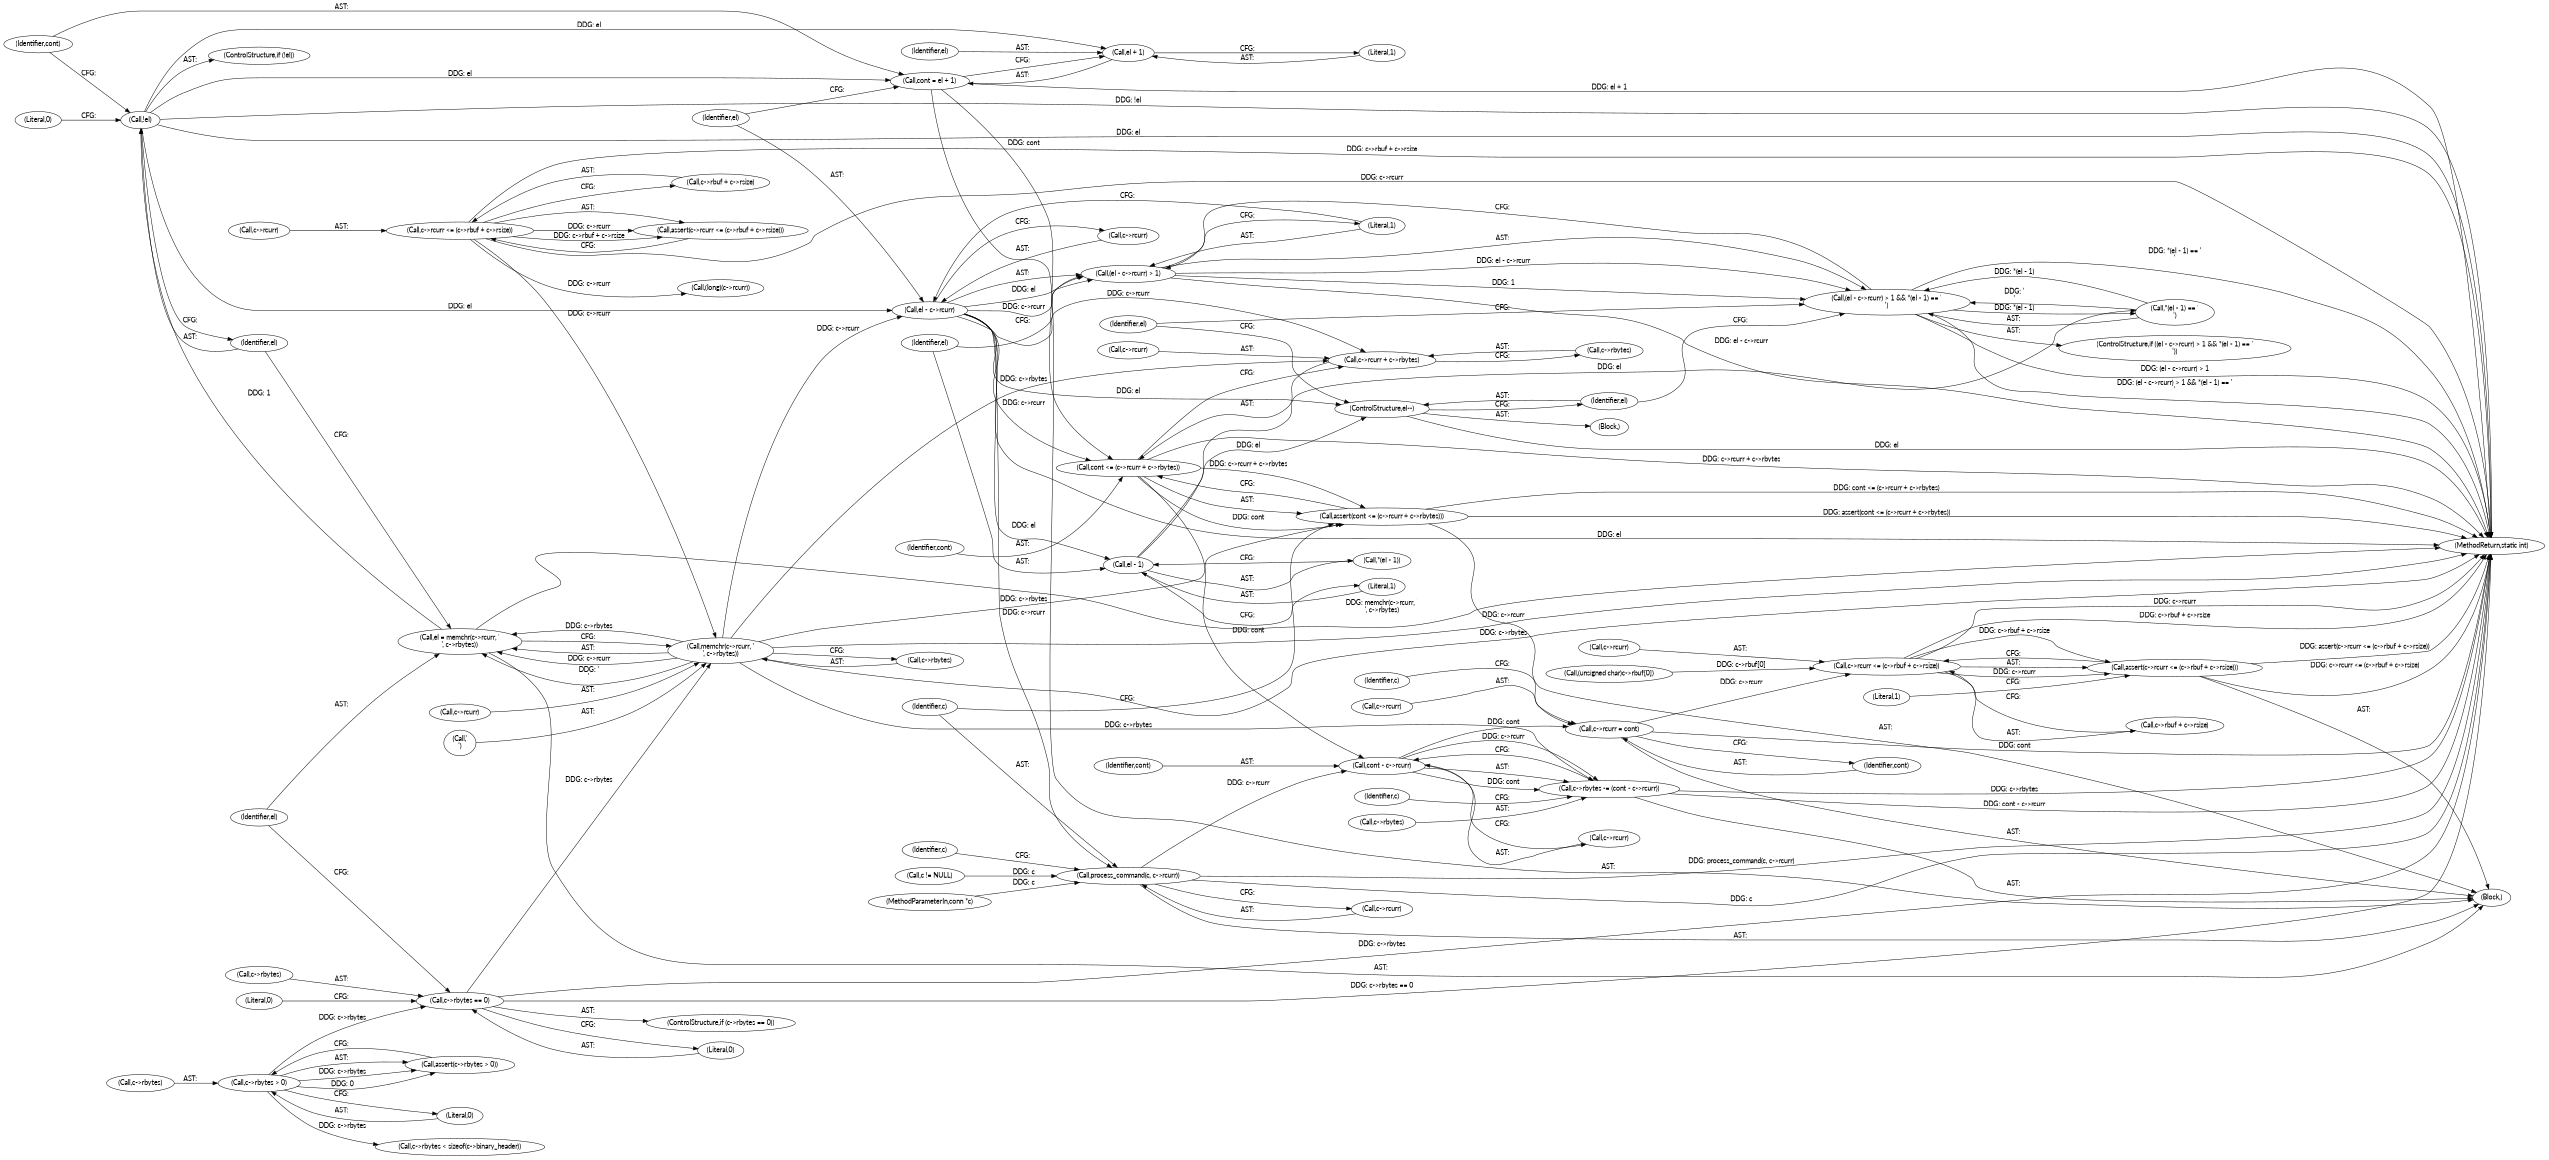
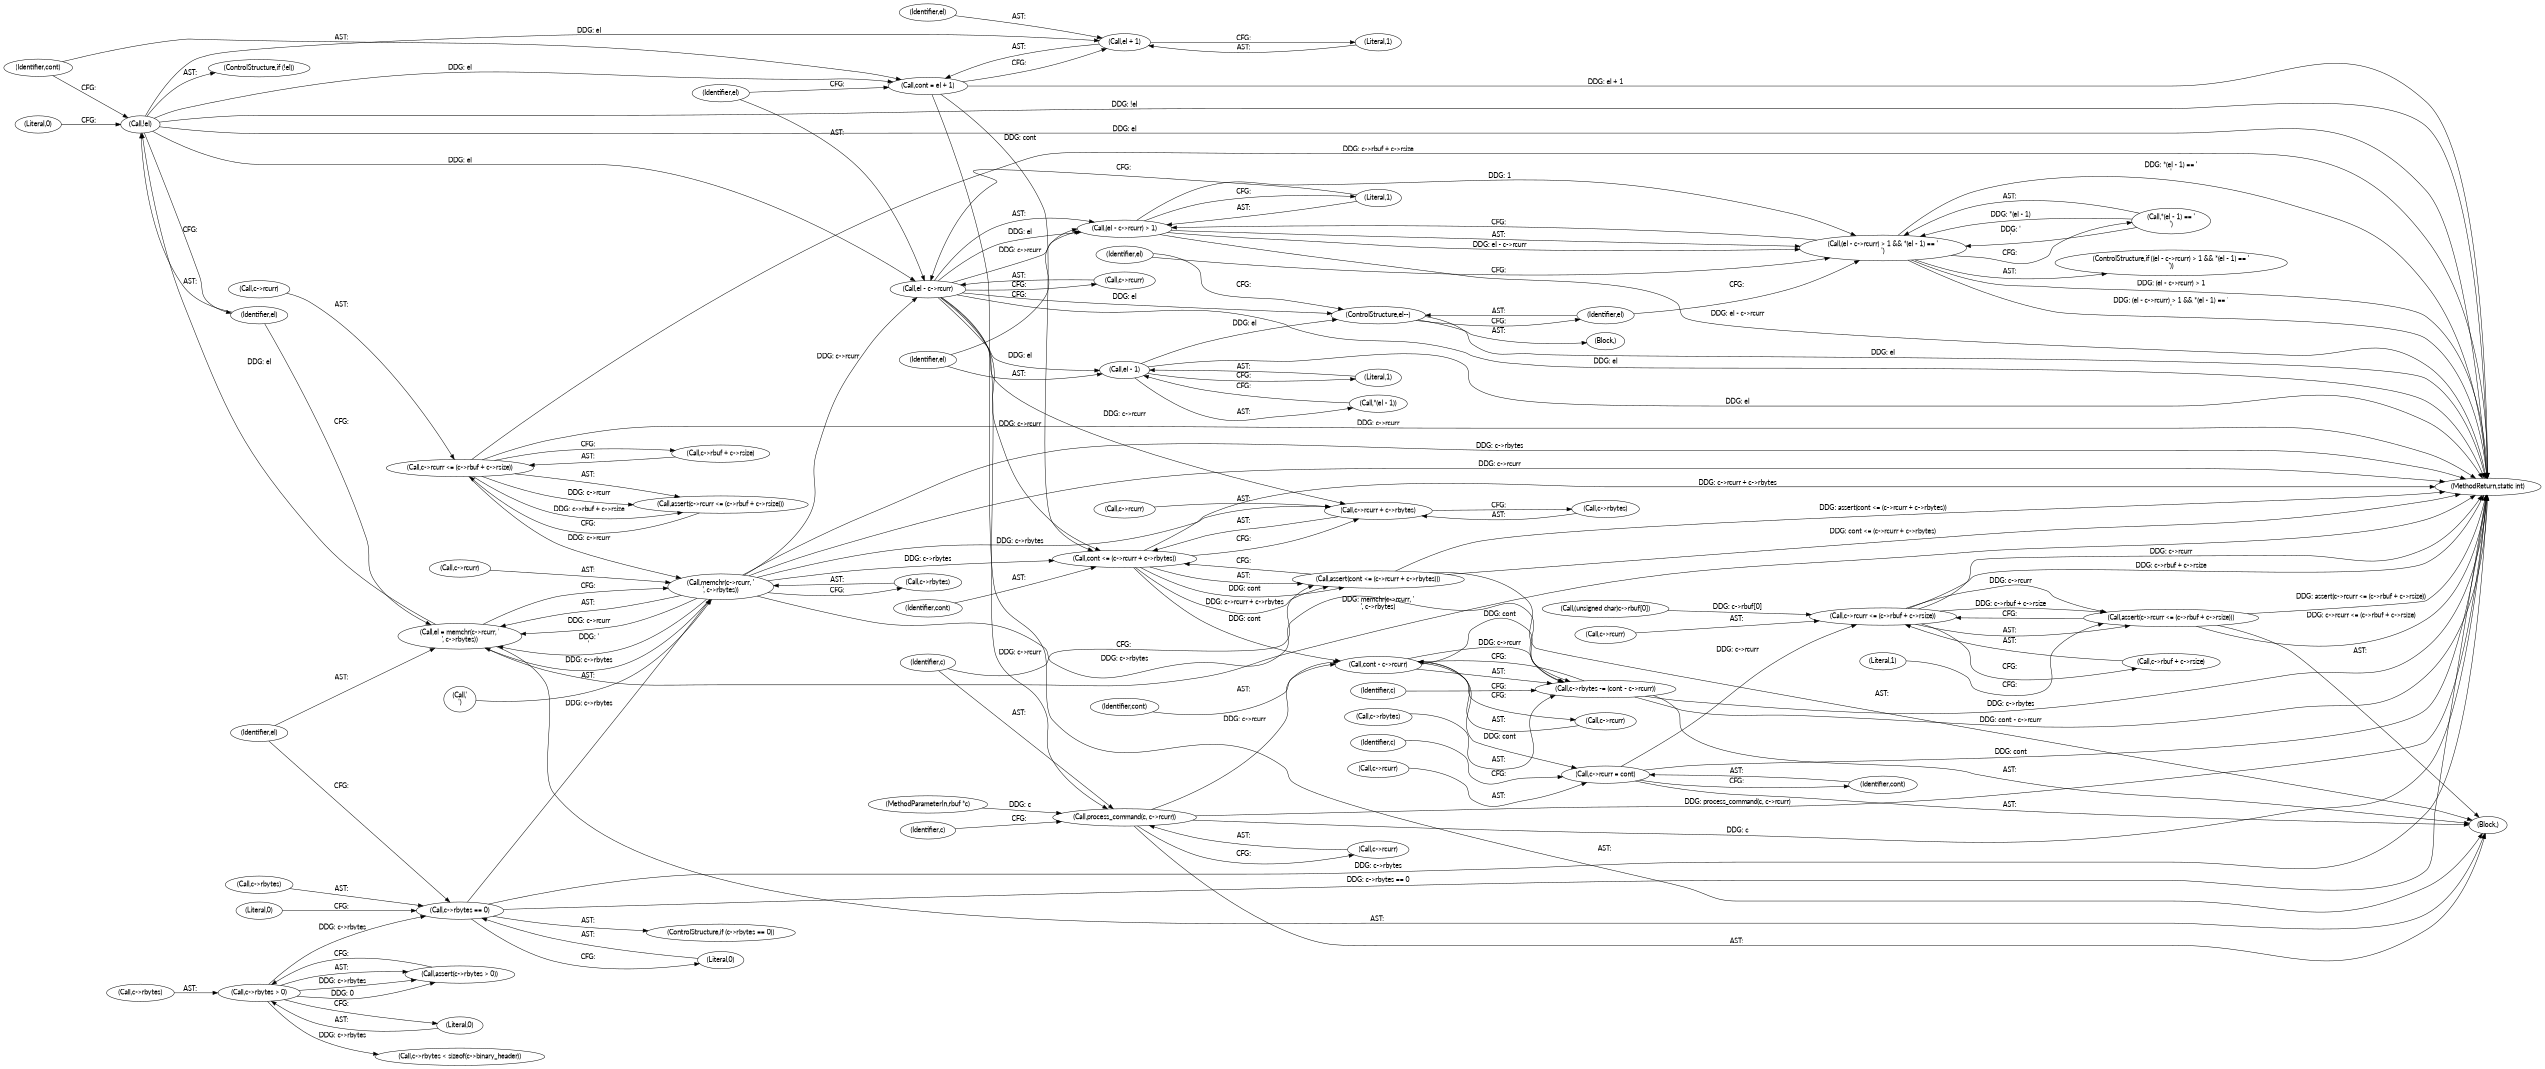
(721, 288) -> none
(2014, 308) -> (2011, 253)
(1598, 373) -> (1817, 406)
(259, 394) -> (259, 363)
(1056, 602) -> (908, 567)
(930, 876) -> none
(930, 902) -> (928, 804)
